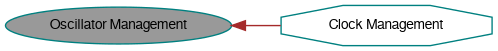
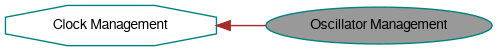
(263, 26) -> (248, 26)
